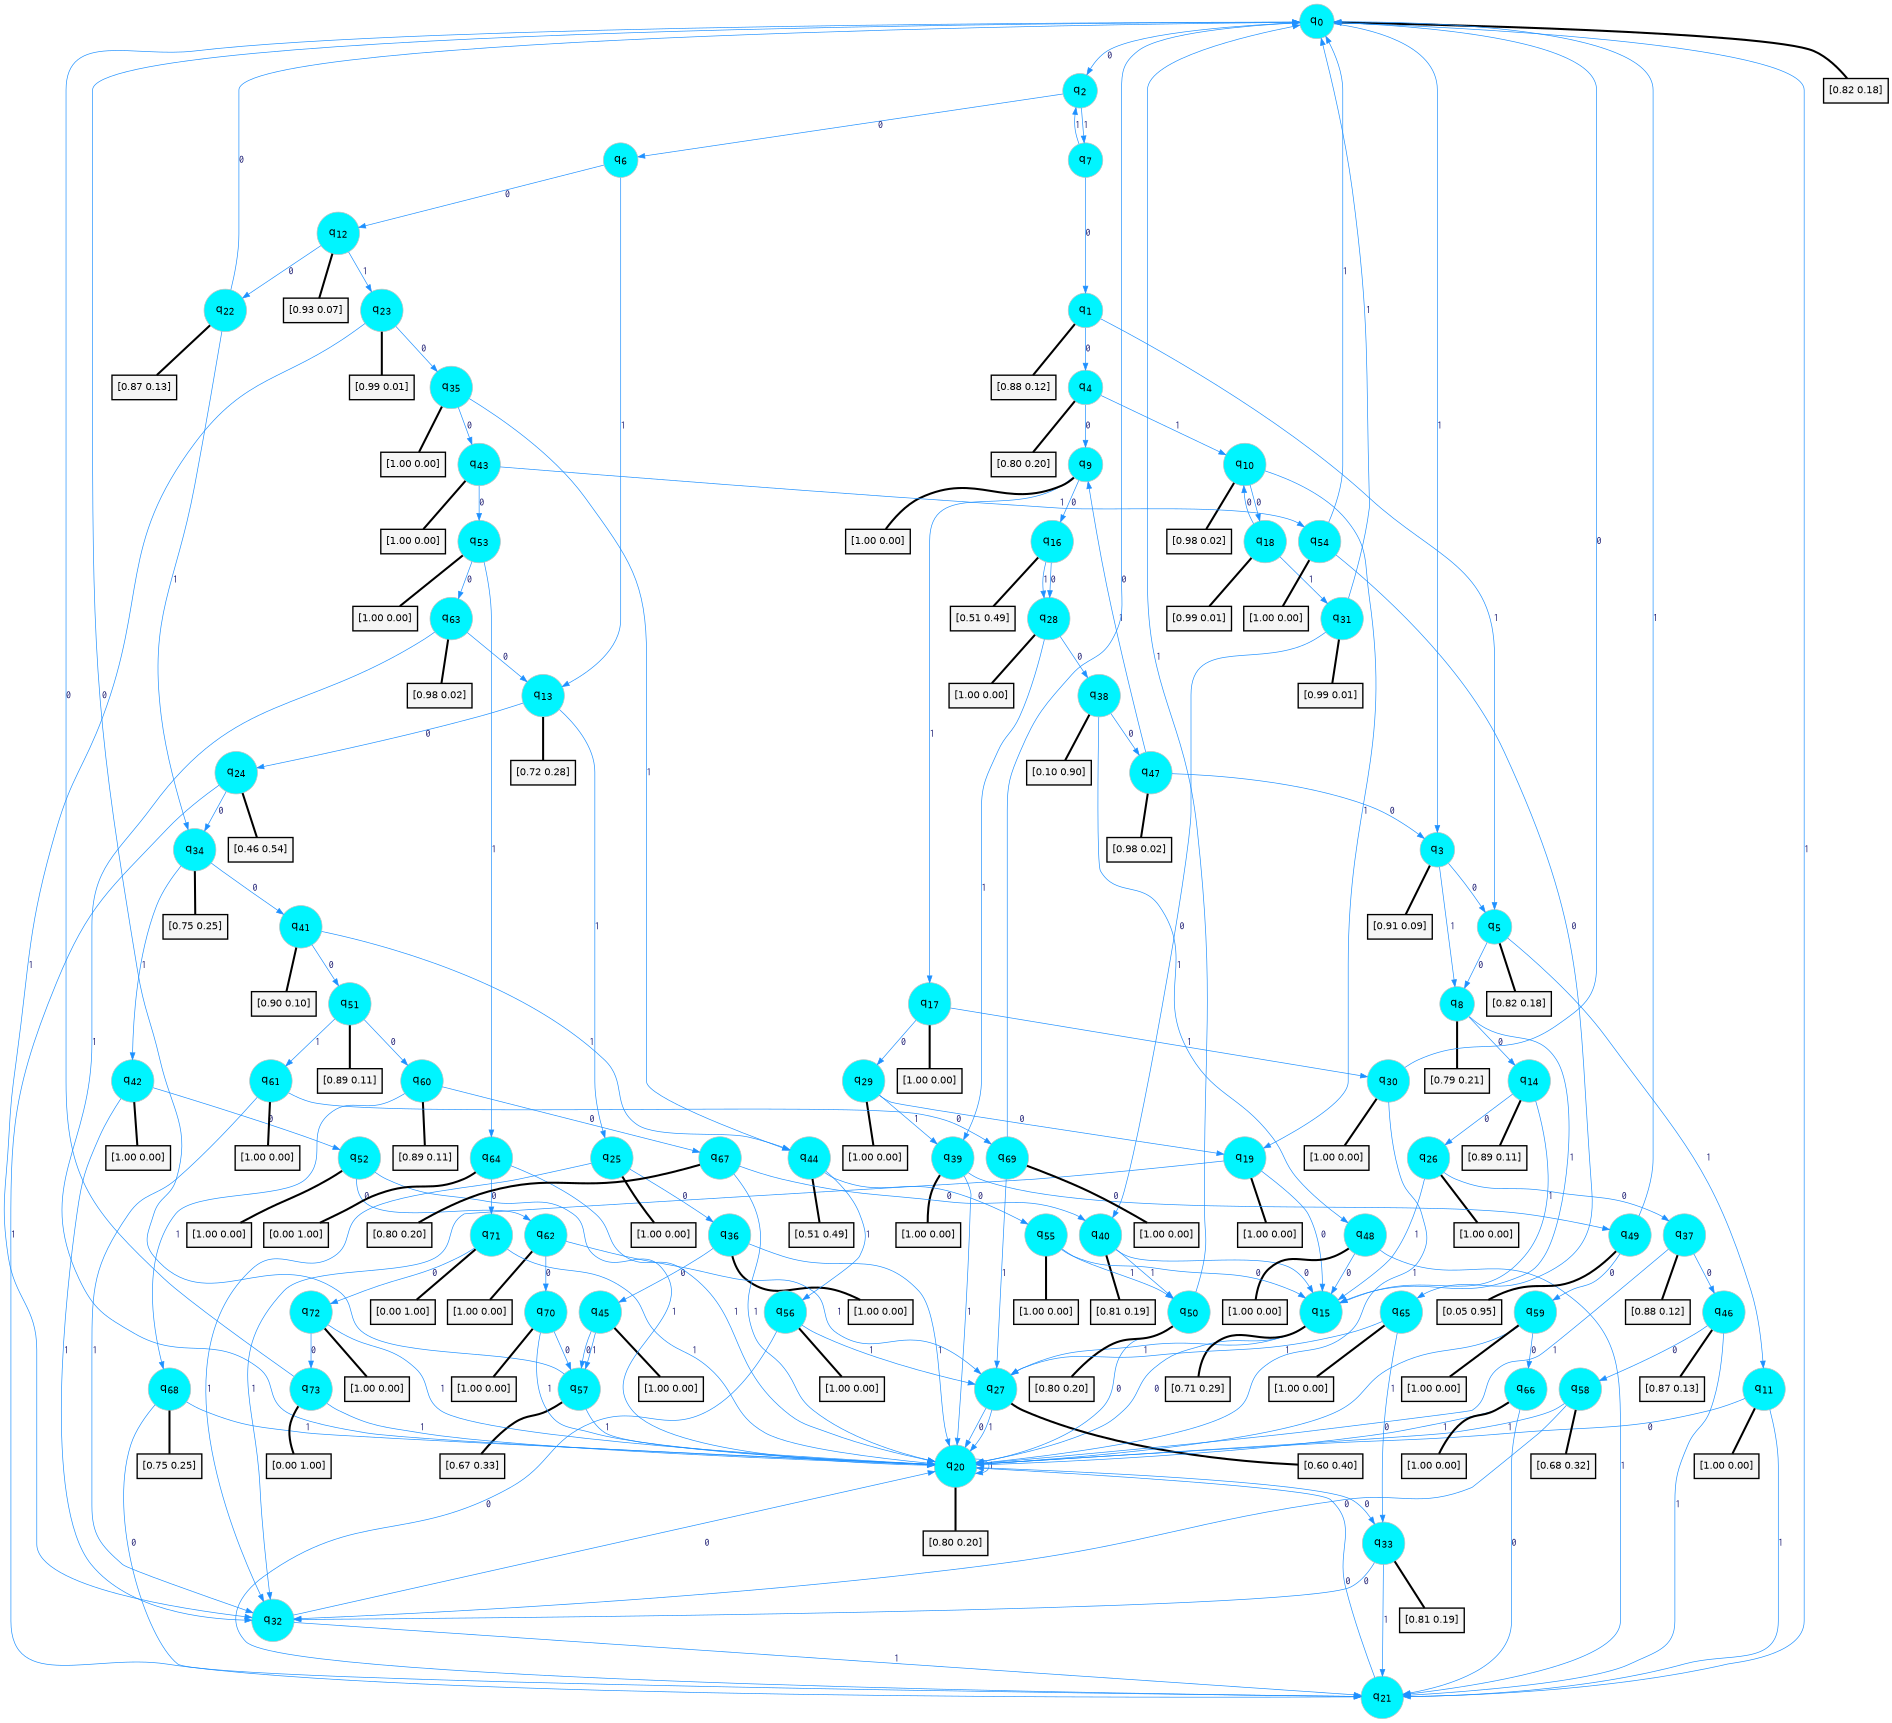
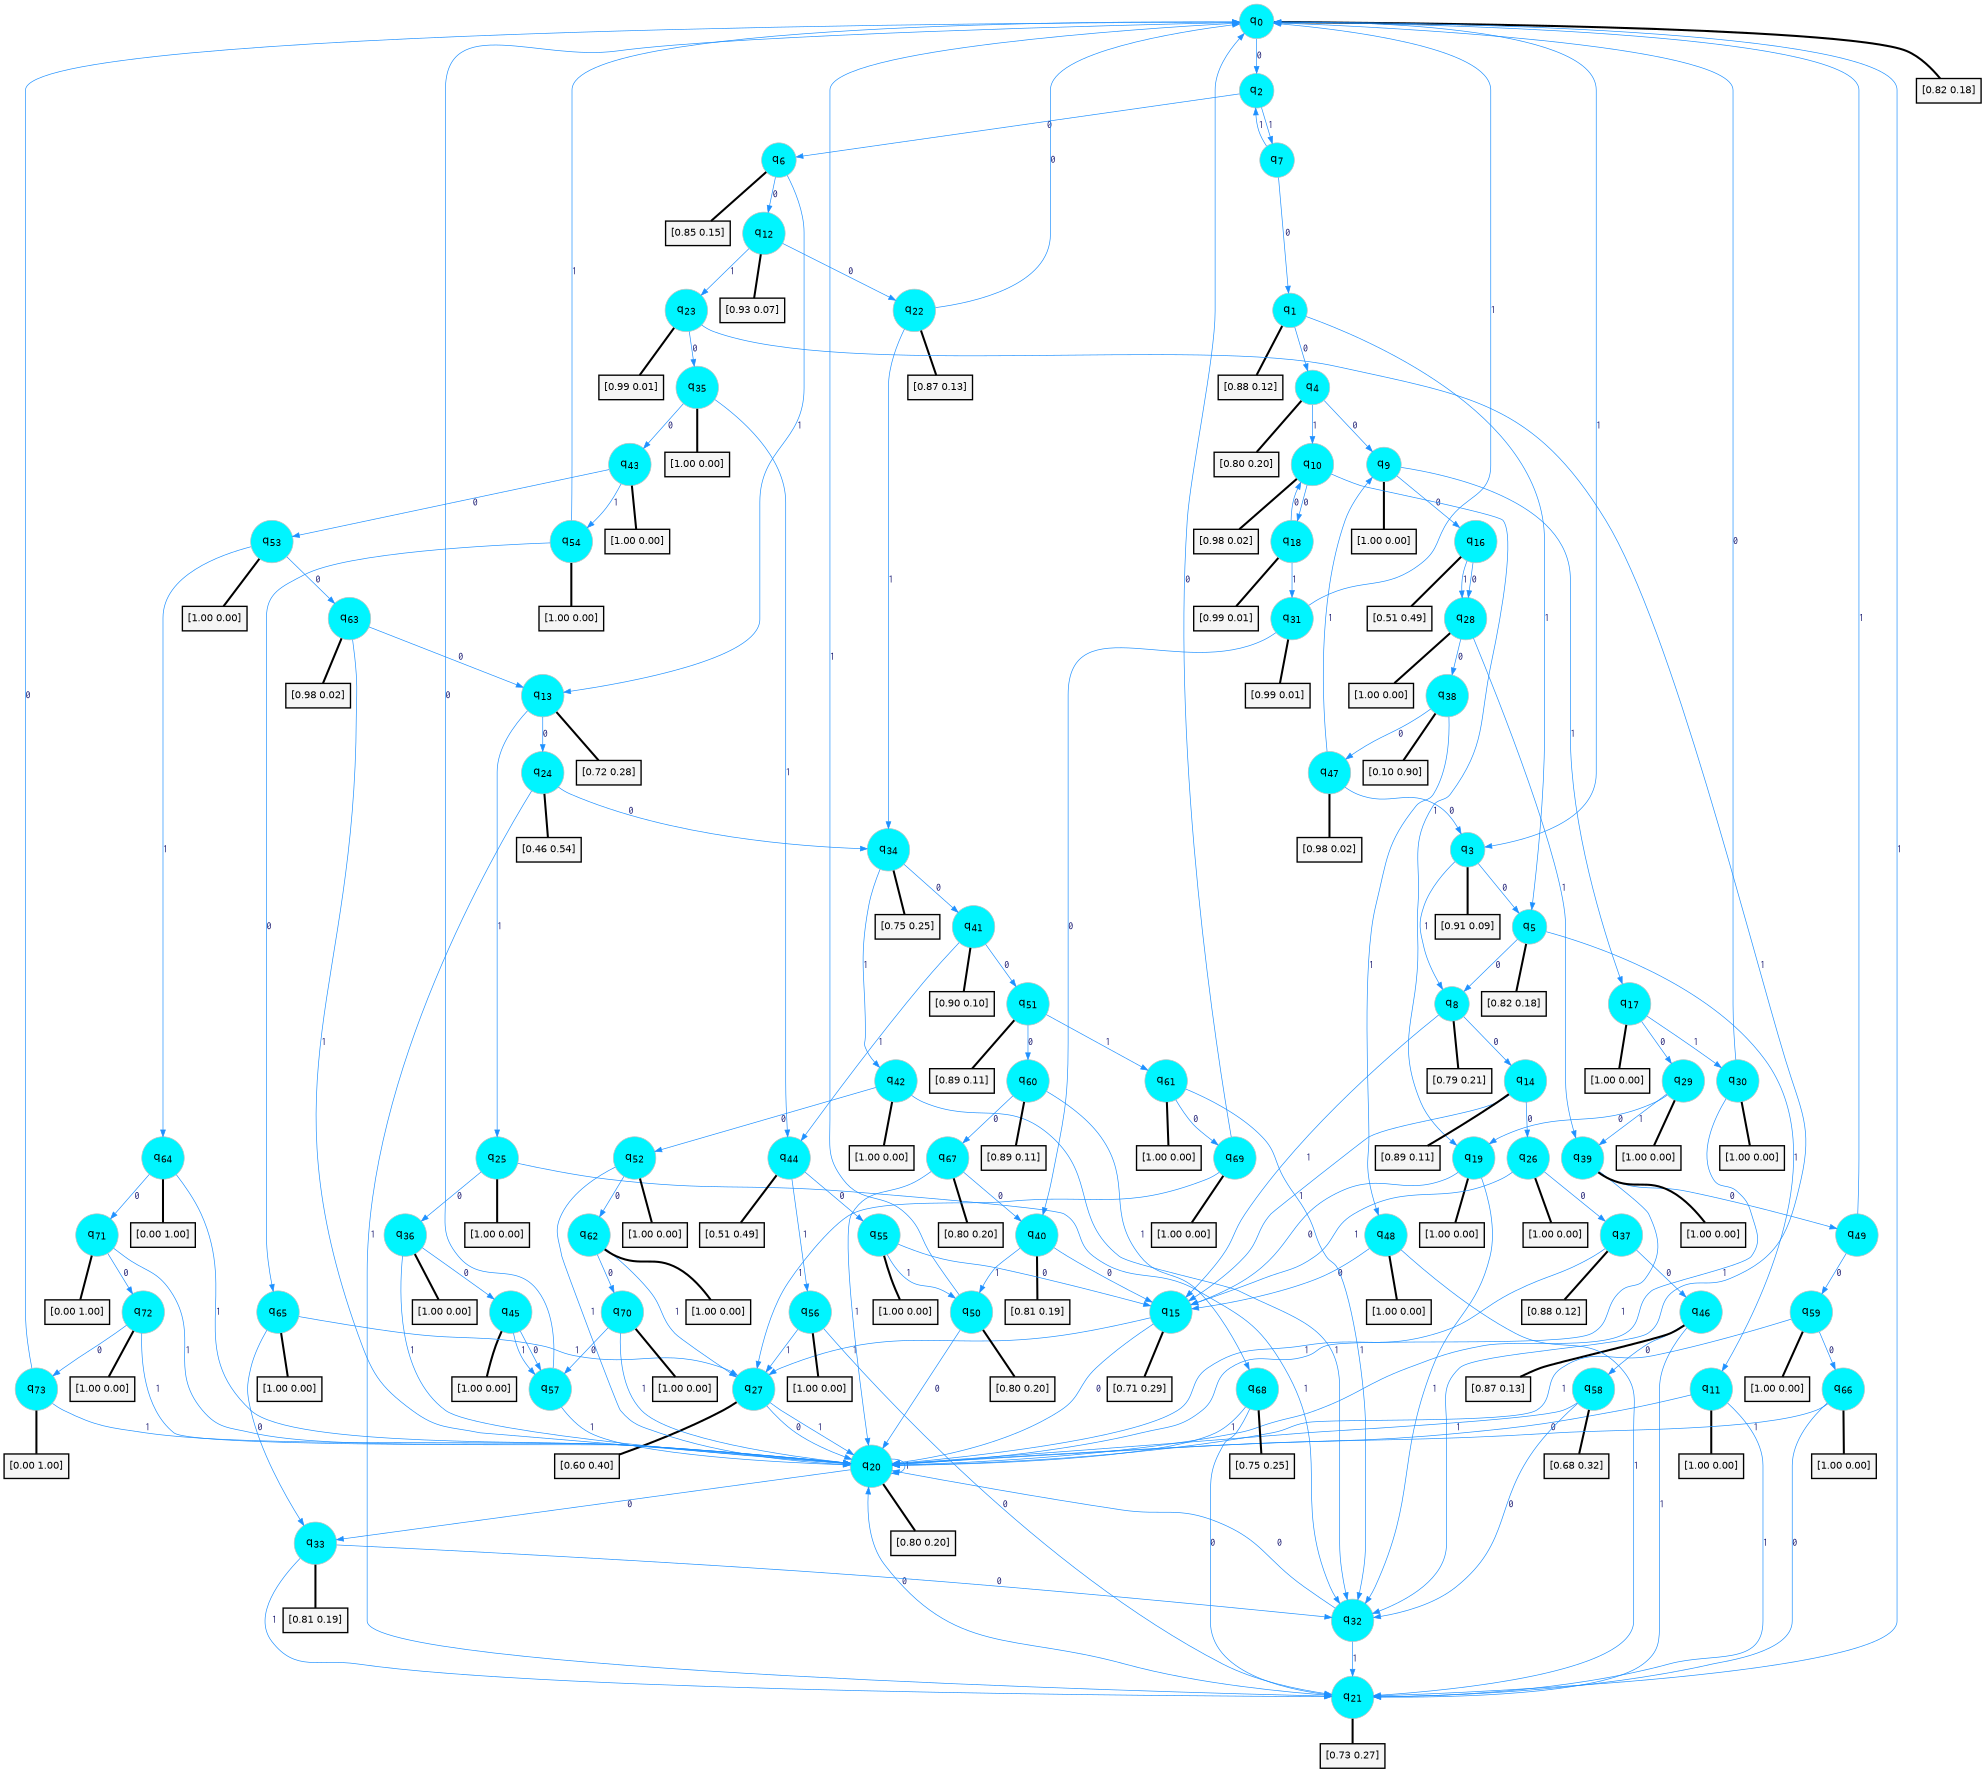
none -> (698, 233)
(1469, 1312) -> none
(472, 1466) -> none
none -> (1353, 1756)
